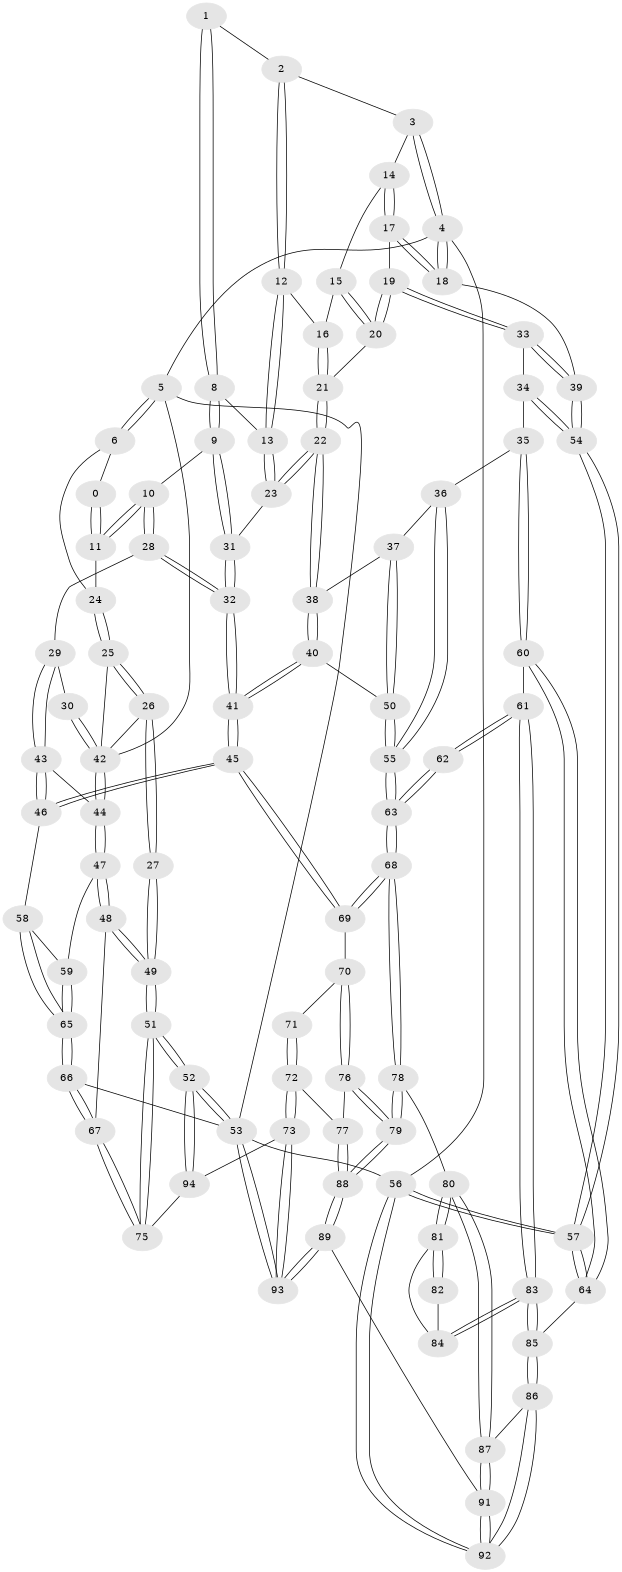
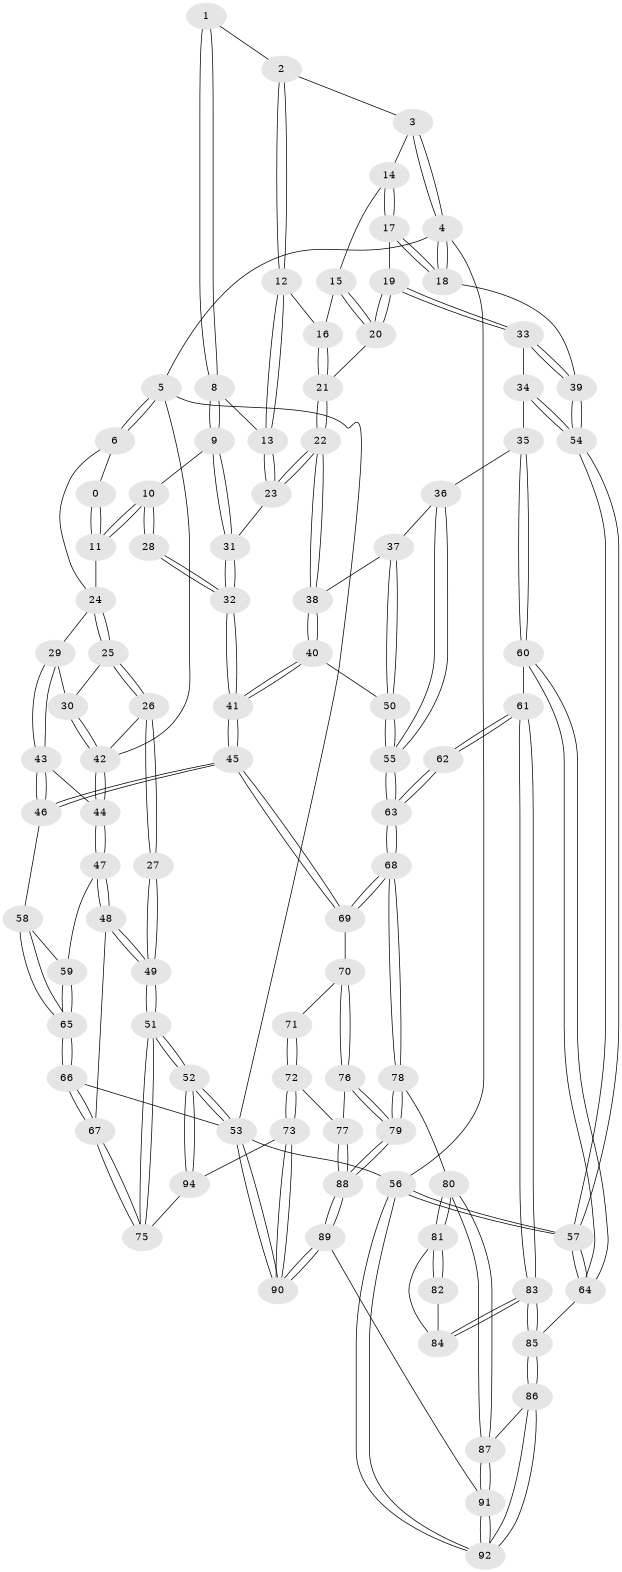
(76, 583) -> (76, 627)
(104, 706) -> (88, 680)
(278, 1291) -> (278, 1291)
